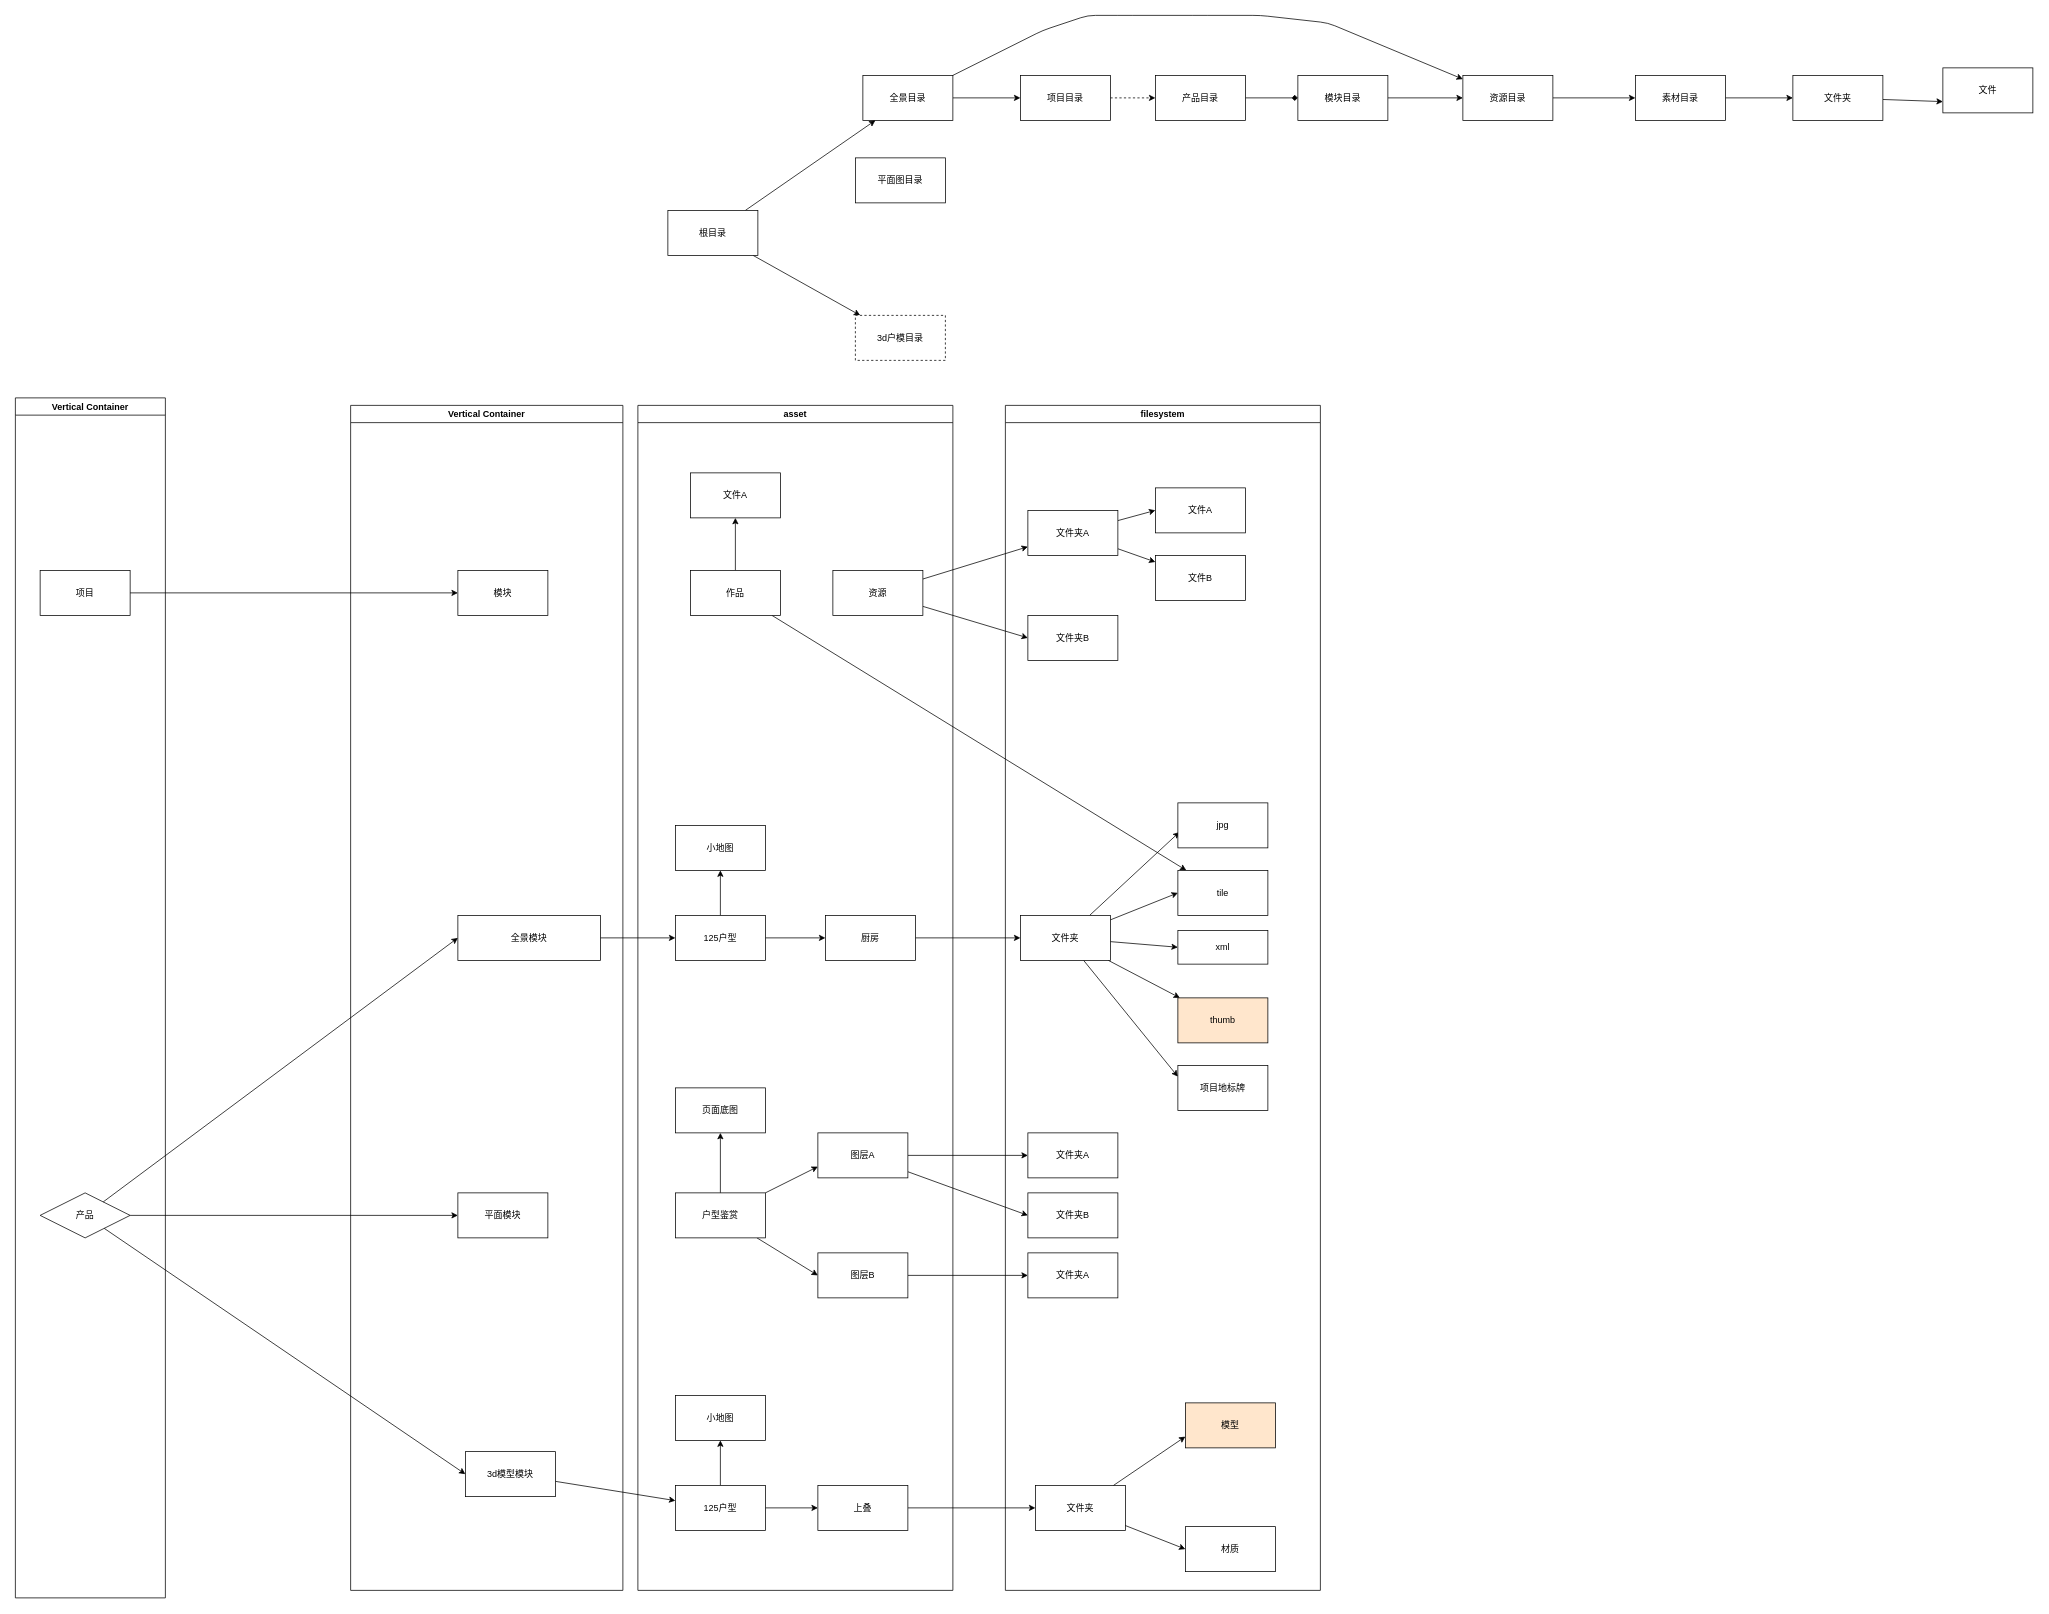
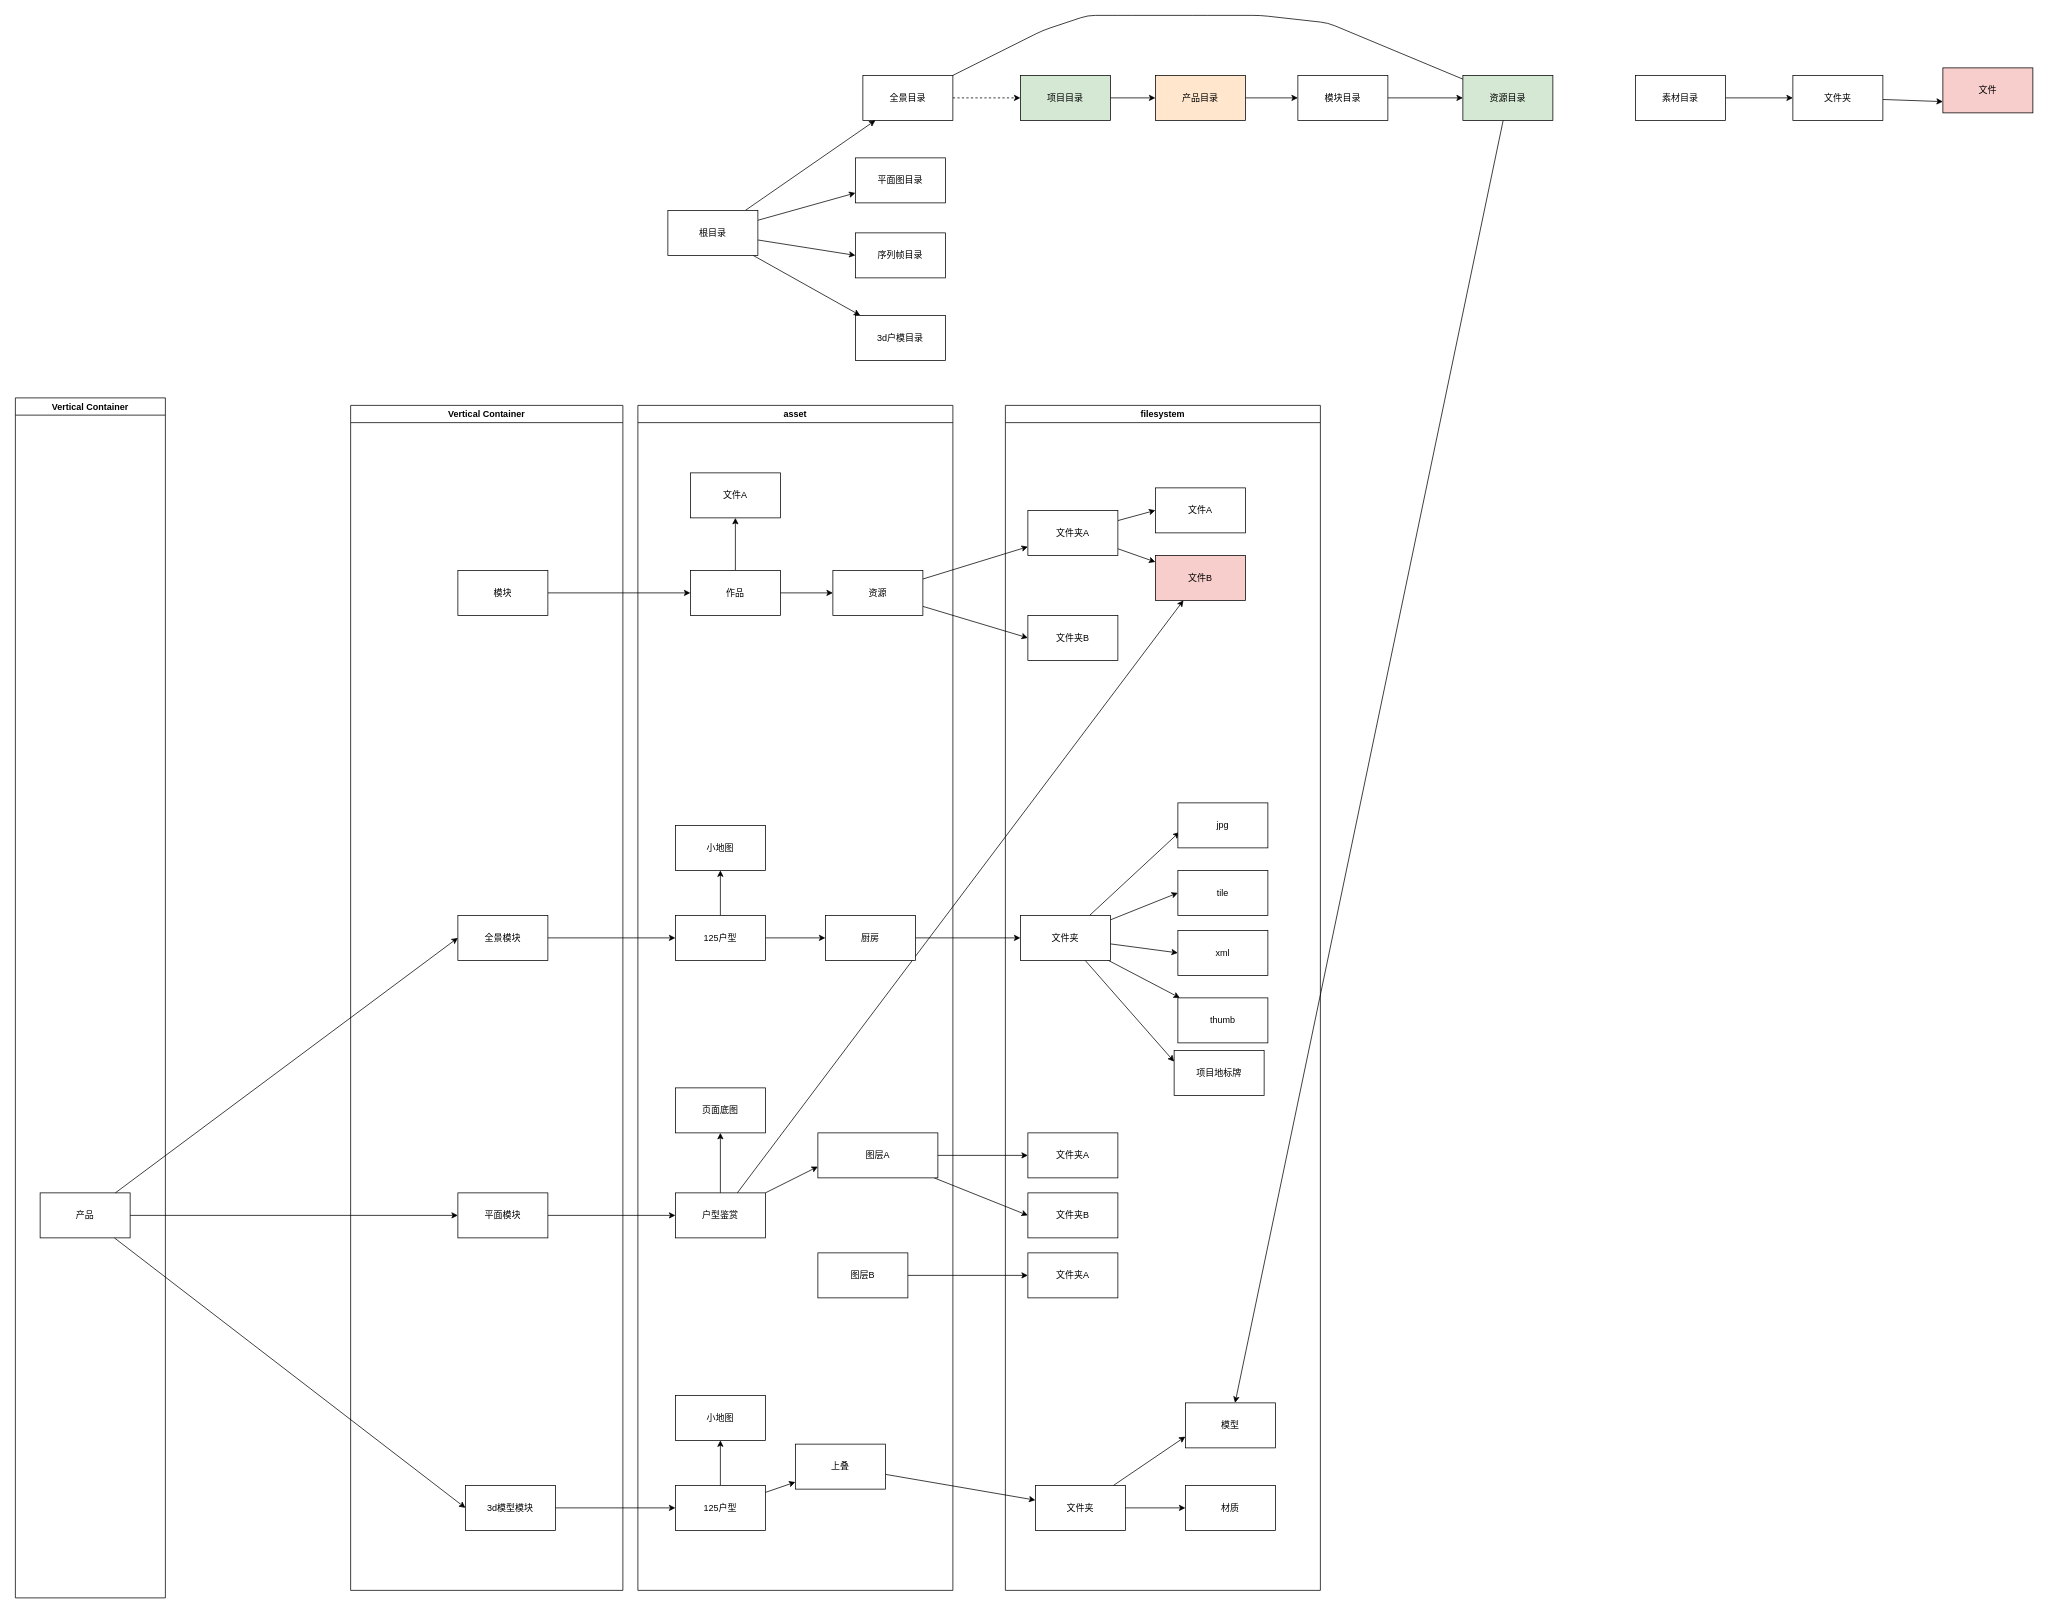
(1457, 77) -> (1458, 77)
(1988, 90) -> (1988, 90)
(984, 98) -> (984, 98)
(1065, 98) -> (1065, 98)
(1130, 98) -> (1130, 98)
(1200, 98) -> (1200, 98)
(1291, 98) -> (1291, 98)
(1508, 98) -> (1508, 98)
(1629, 98) -> (1412, 554)
none -> (804, 207)
none -> (804, 247)
none -> (900, 255)
(900, 338) -> (900, 338)
(1200, 578) -> (1200, 578)
(85, 593) -> none
(451, 593) -> none
none -> (684, 593)
(977, 741) -> (826, 593)
(529, 938) -> (503, 938)
(1223, 947) -> (1223, 953)
(1223, 1020) -> (1223, 1020)
(1223, 1088) -> (1219, 1073)
(863, 1155) -> (878, 1155)
(85, 1215) -> (85, 1215)
none -> (609, 1215)
(785, 1255) -> (959, 899)
(1230, 1425) -> (1230, 1425)
(510, 1474) -> (510, 1508)
(863, 1508) -> (840, 1467)
(1230, 1549) -> (1230, 1508)
